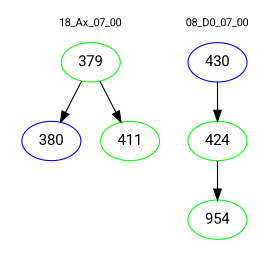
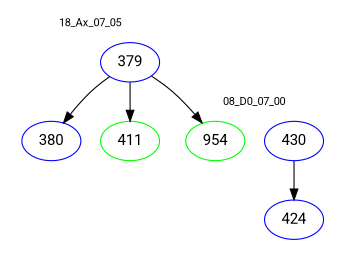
(91, 24) -> (91, 24)
(91, 62) -> (130, 62)
(218, 141) -> (294, 220)
(218, 175) -> (184, 103)
